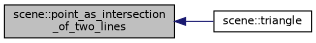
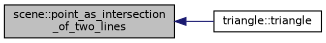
(263, 21) -> (268, 21)
